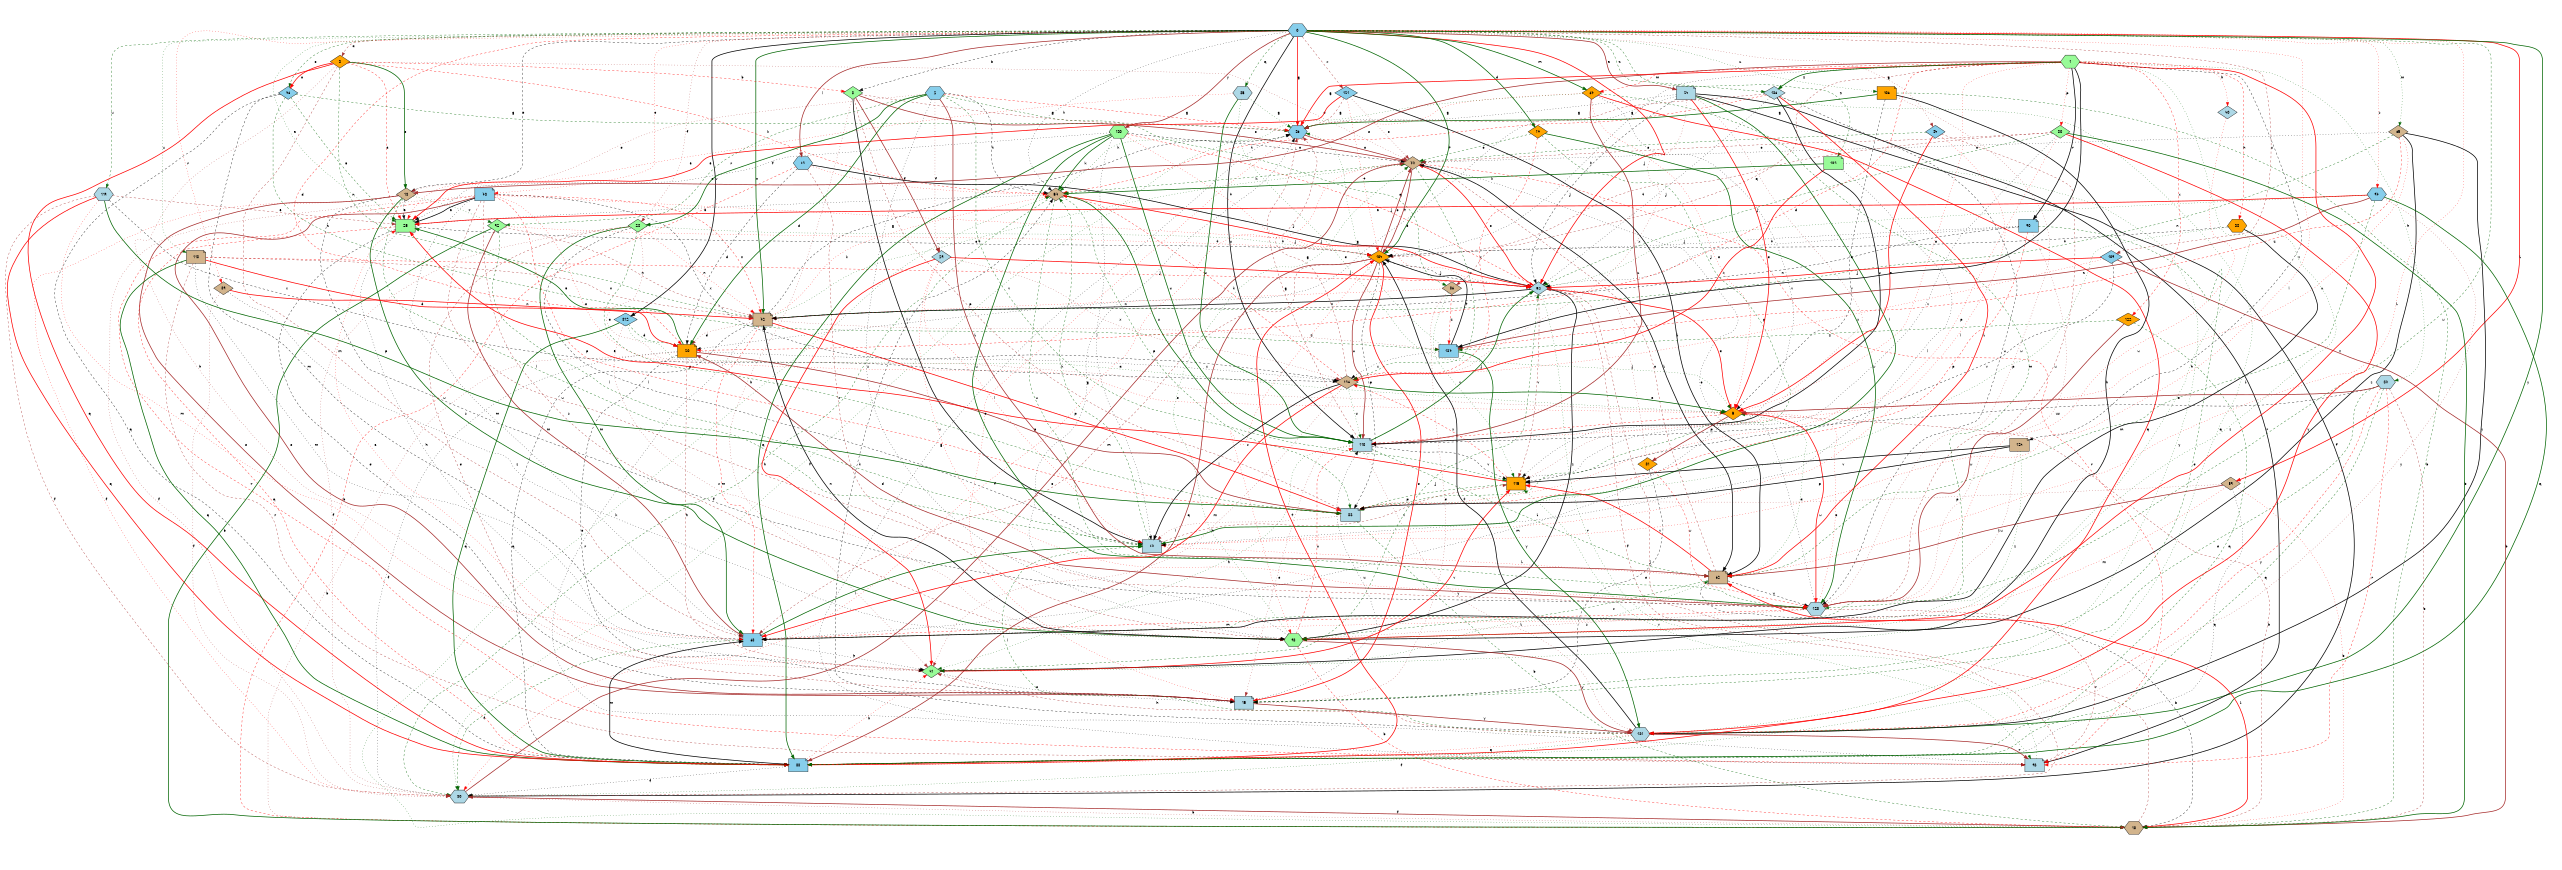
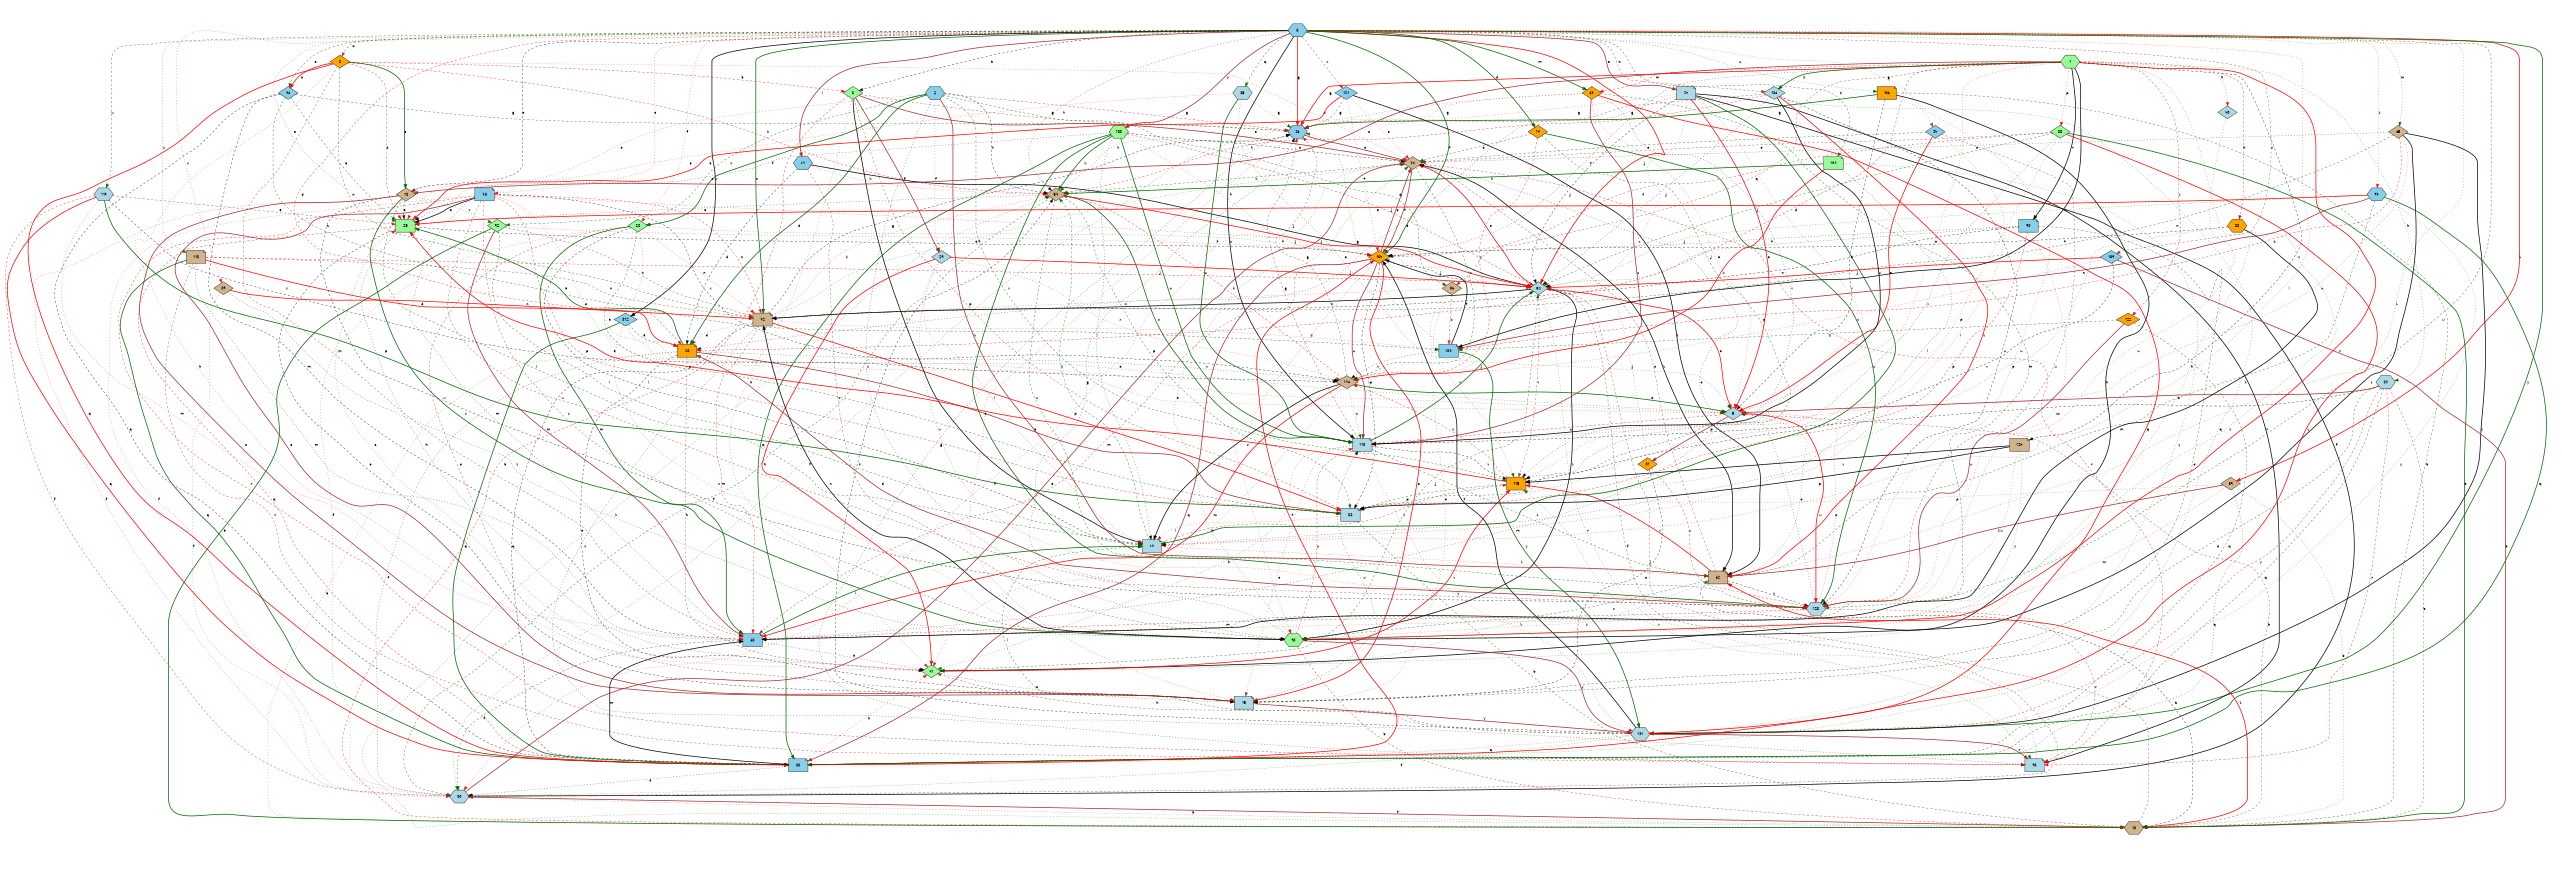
(1612, 51) -> (1612, 51)
(1492, 115) -> (1492, 115)
(1733, 413) -> (1733, 413)
(241, 797) -> (443, 817)
